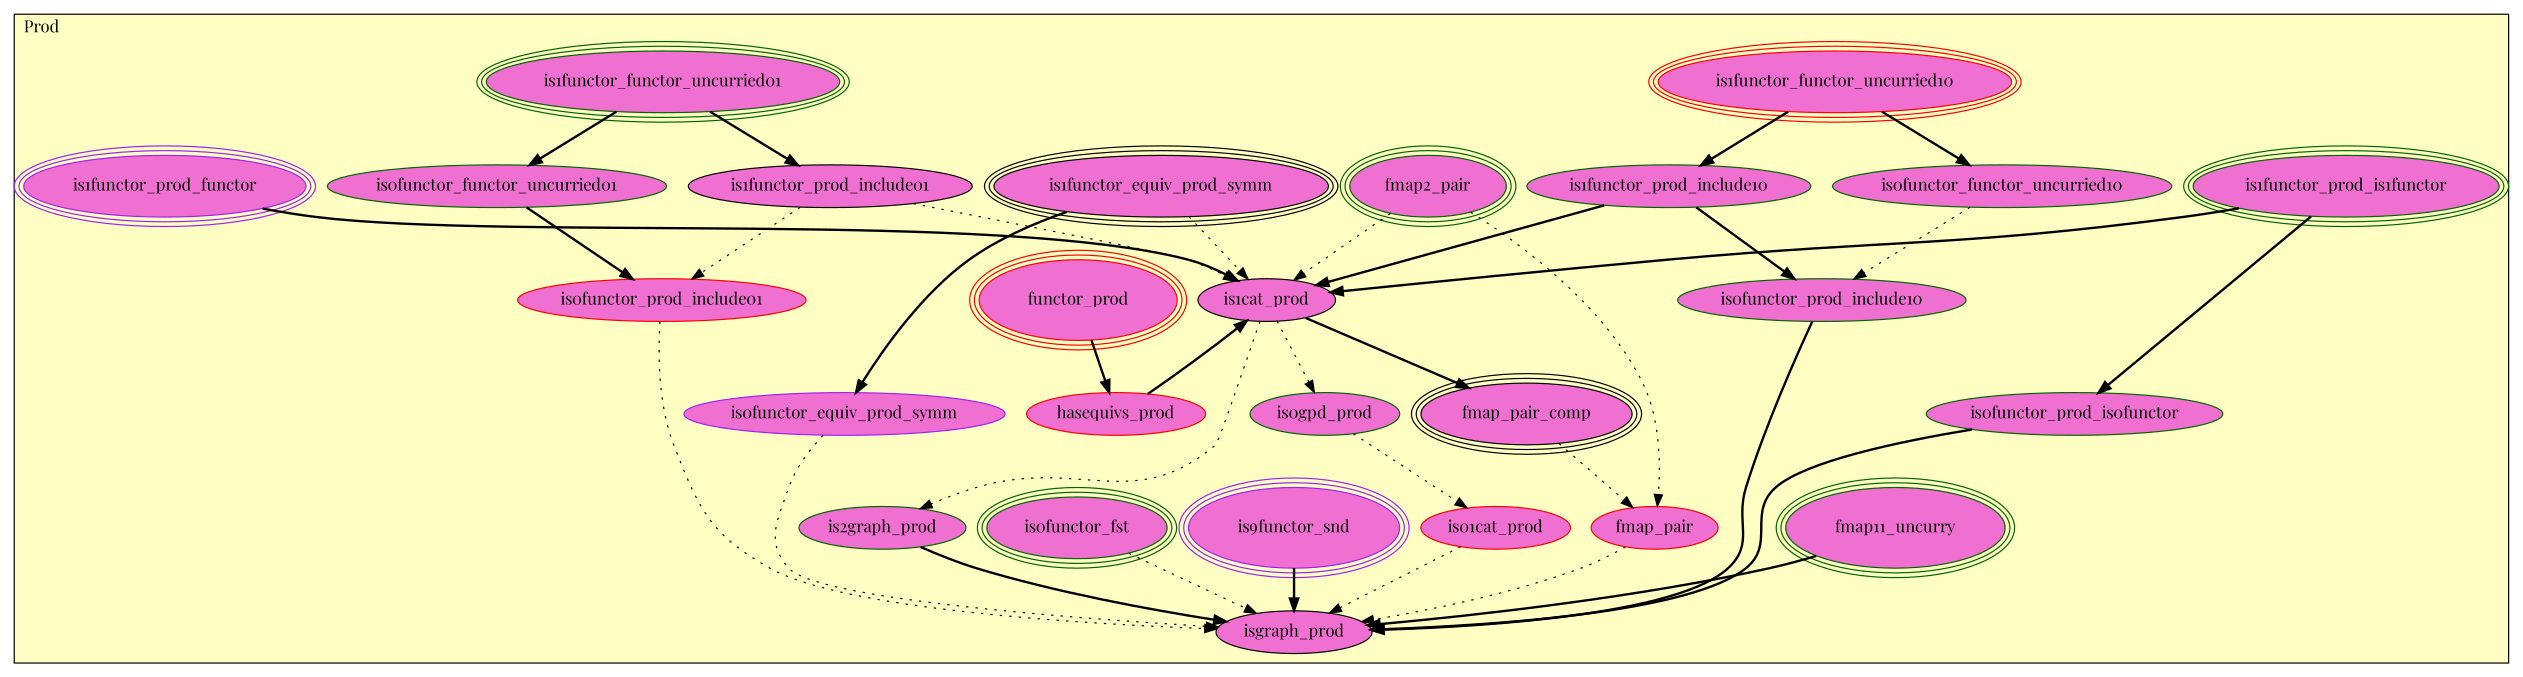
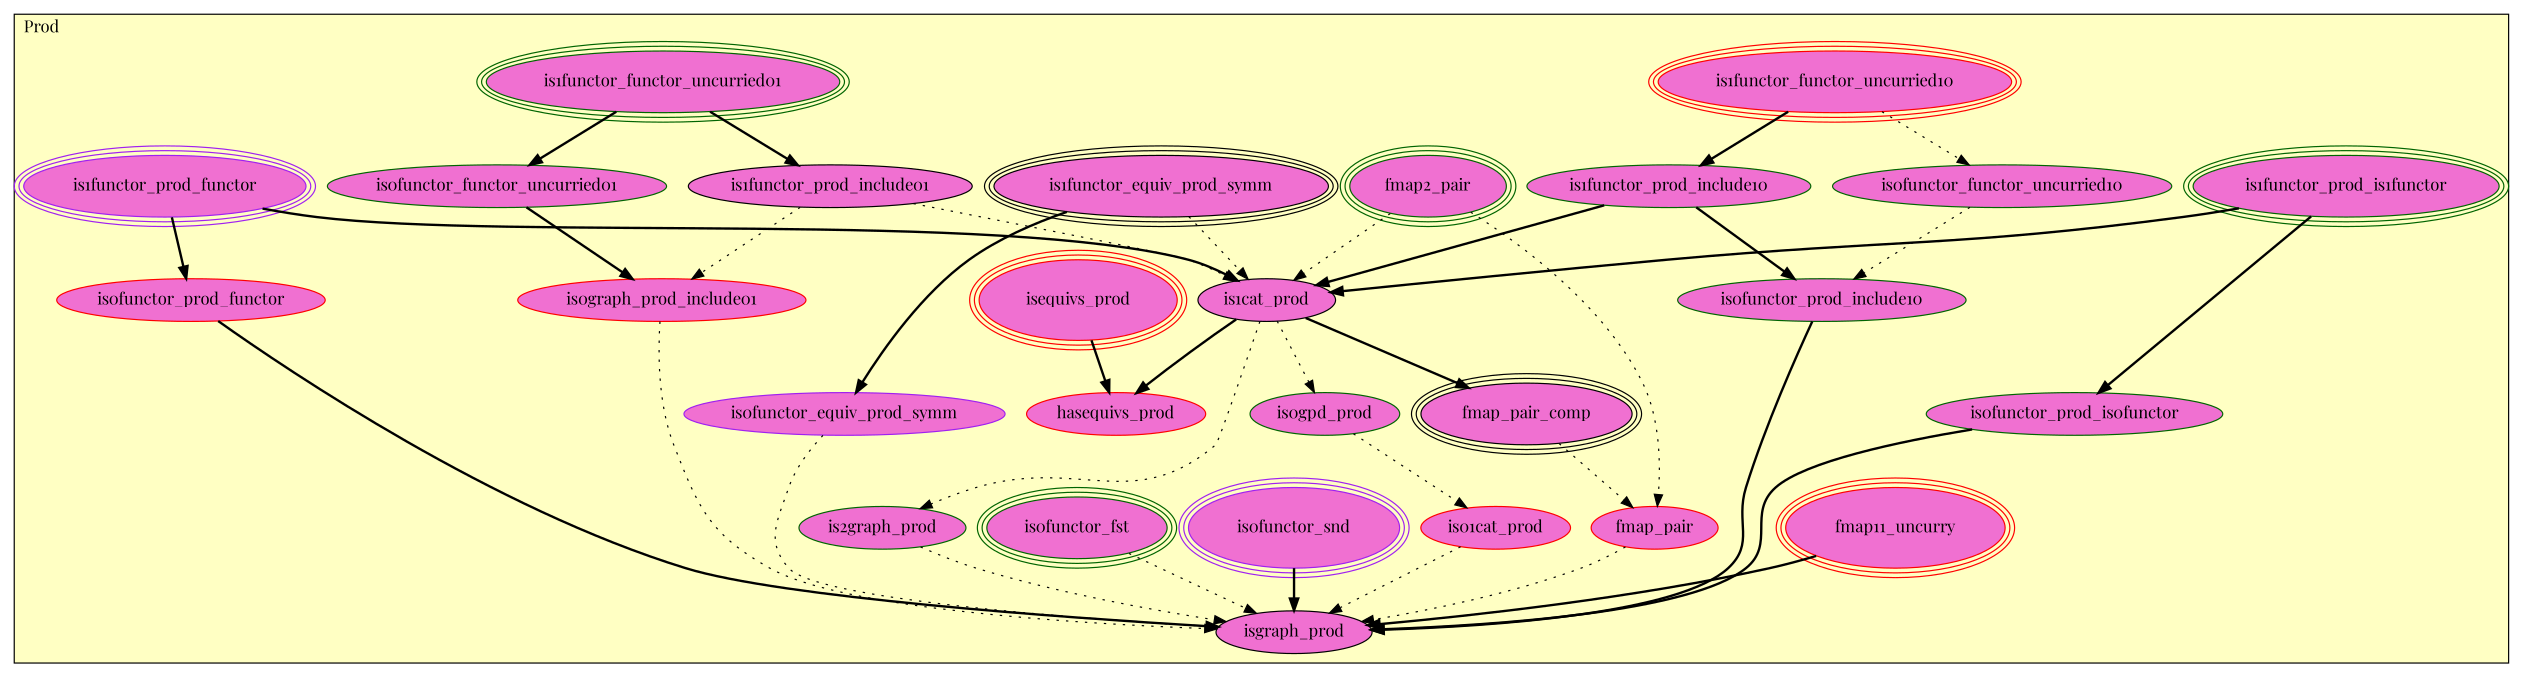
(1920, 135) -> (1920, 135)
none -> (191, 300)
(662, 300) -> (662, 300)
(1078, 300) -> (1078, 300)
(1193, 362) -> (1190, 352)
(1294, 528) -> (1294, 528)
(1895, 528) -> (1895, 528)
(1065, 591) -> (1065, 591)
